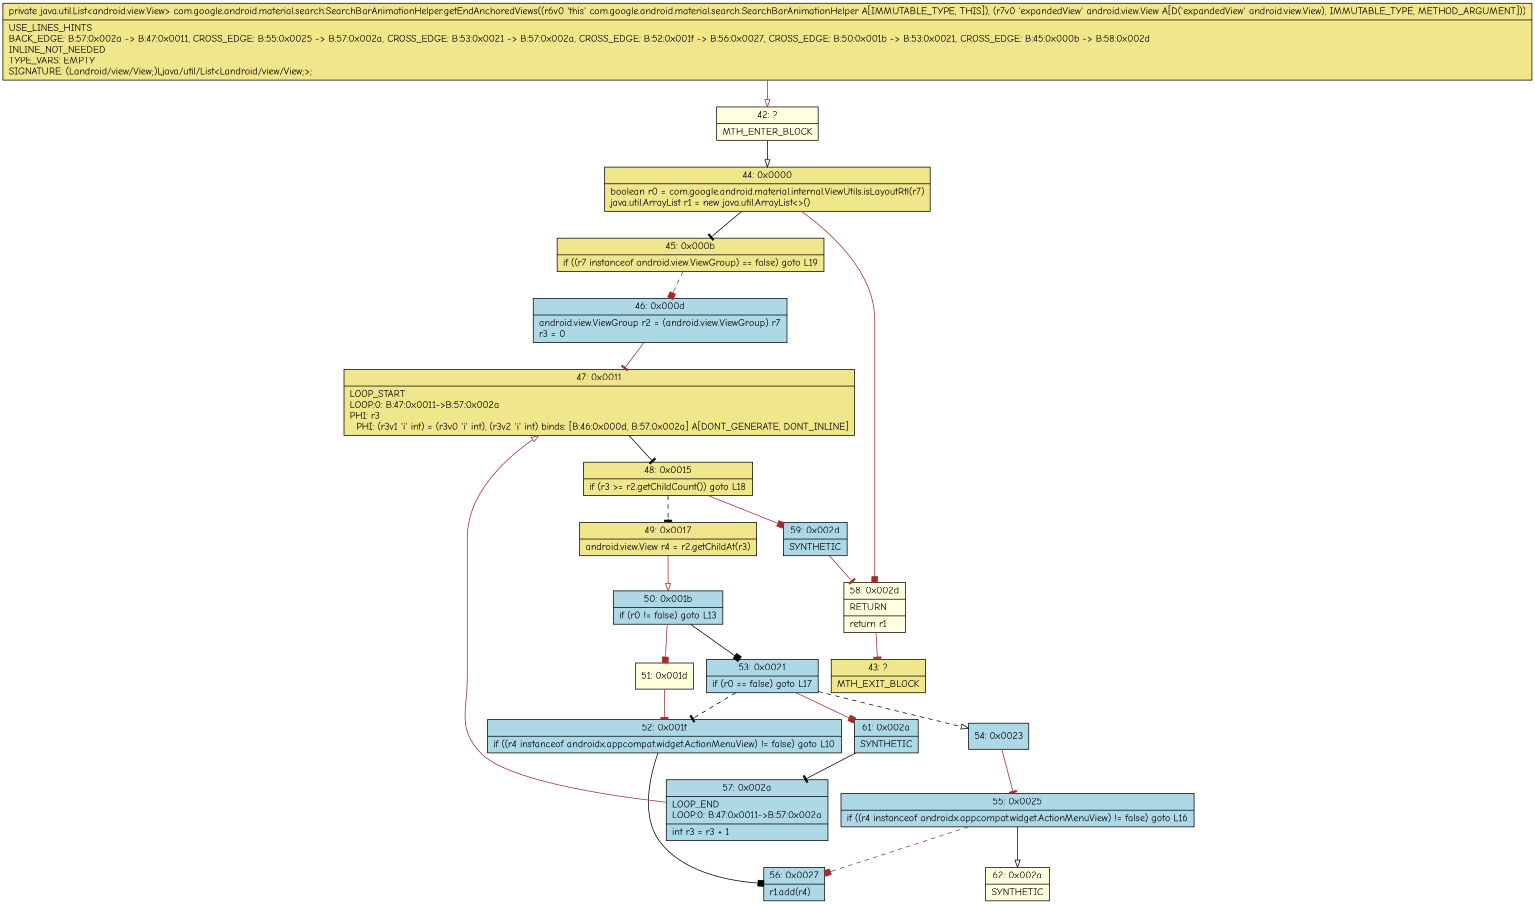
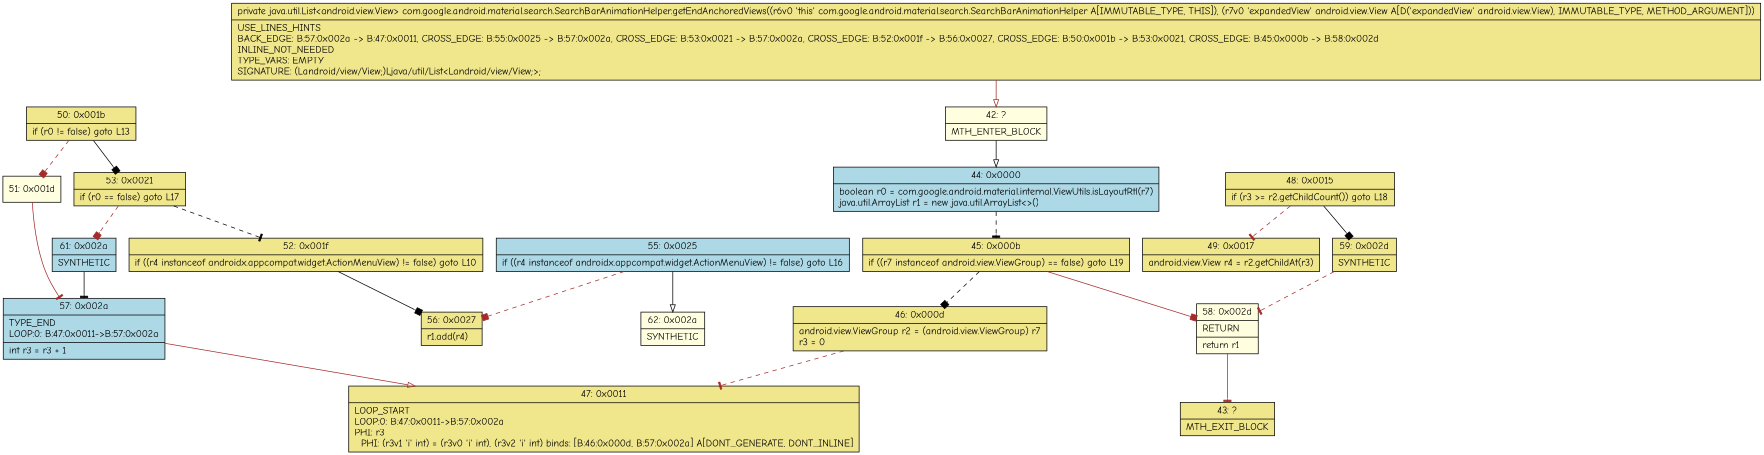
(767, 189) -> (996, 189)
(727, 223) -> (996, 223)
(678, 282) -> (964, 287)
(660, 320) -> (920, 329)
(635, 354) -> (783, 368)
(875, 380) -> (1118, 294)
(640, 447) -> none
(668, 507) -> (1272, 221)
(742, 509) -> (1335, 219)
(815, 539) -> (1364, 255)
(840, 568) -> (1298, 291)
(668, 570) -> none
(668, 608) -> (81, 124)
(666, 640) -> (57, 155)
(762, 676) -> (130, 189)
(664, 703) -> (39, 251)
(822, 705) -> (109, 219)
(664, 736) -> (306, 255)
(999, 736) -> none
(696, 804) -> (33, 323)
(794, 884) -> (452, 329)
